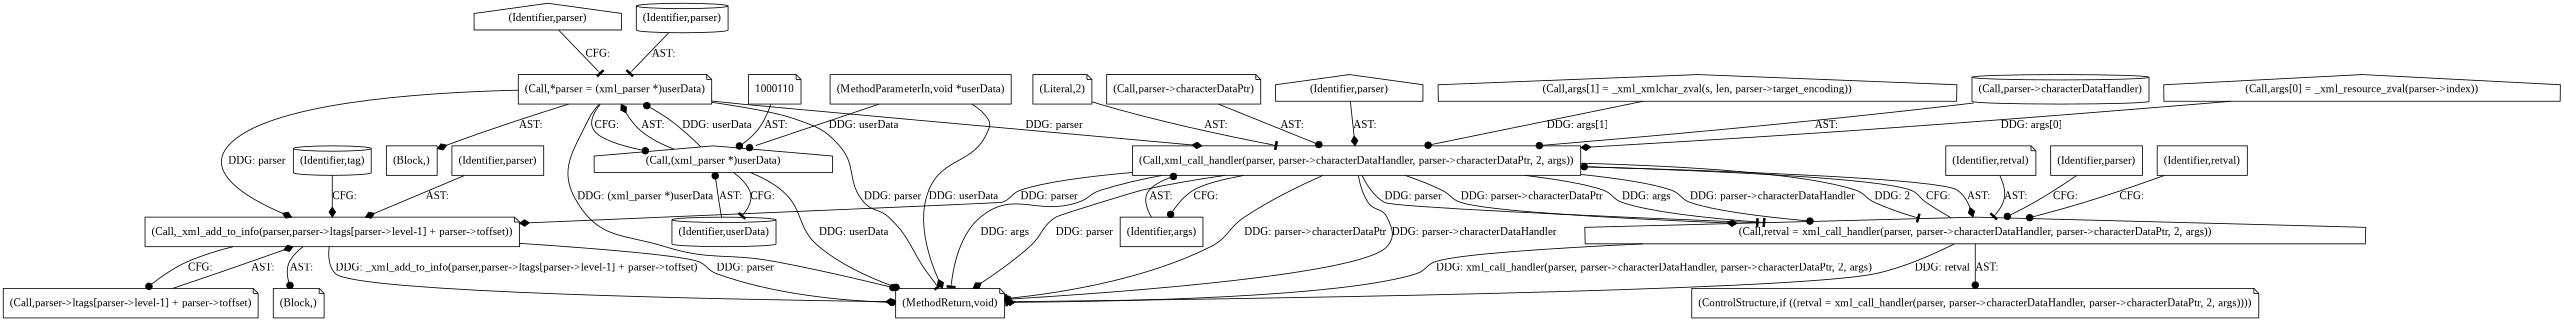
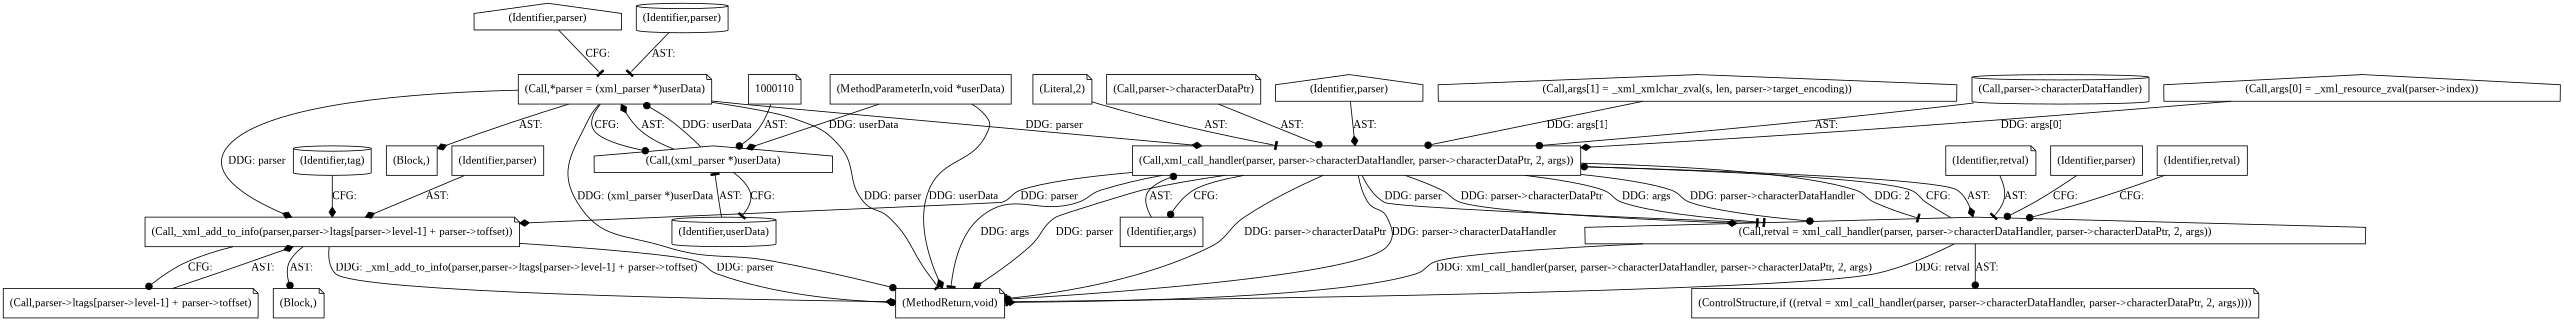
(821, 124) -> (821, 124)
(718, 197) -> (718, 197)
(812, 239) -> none
